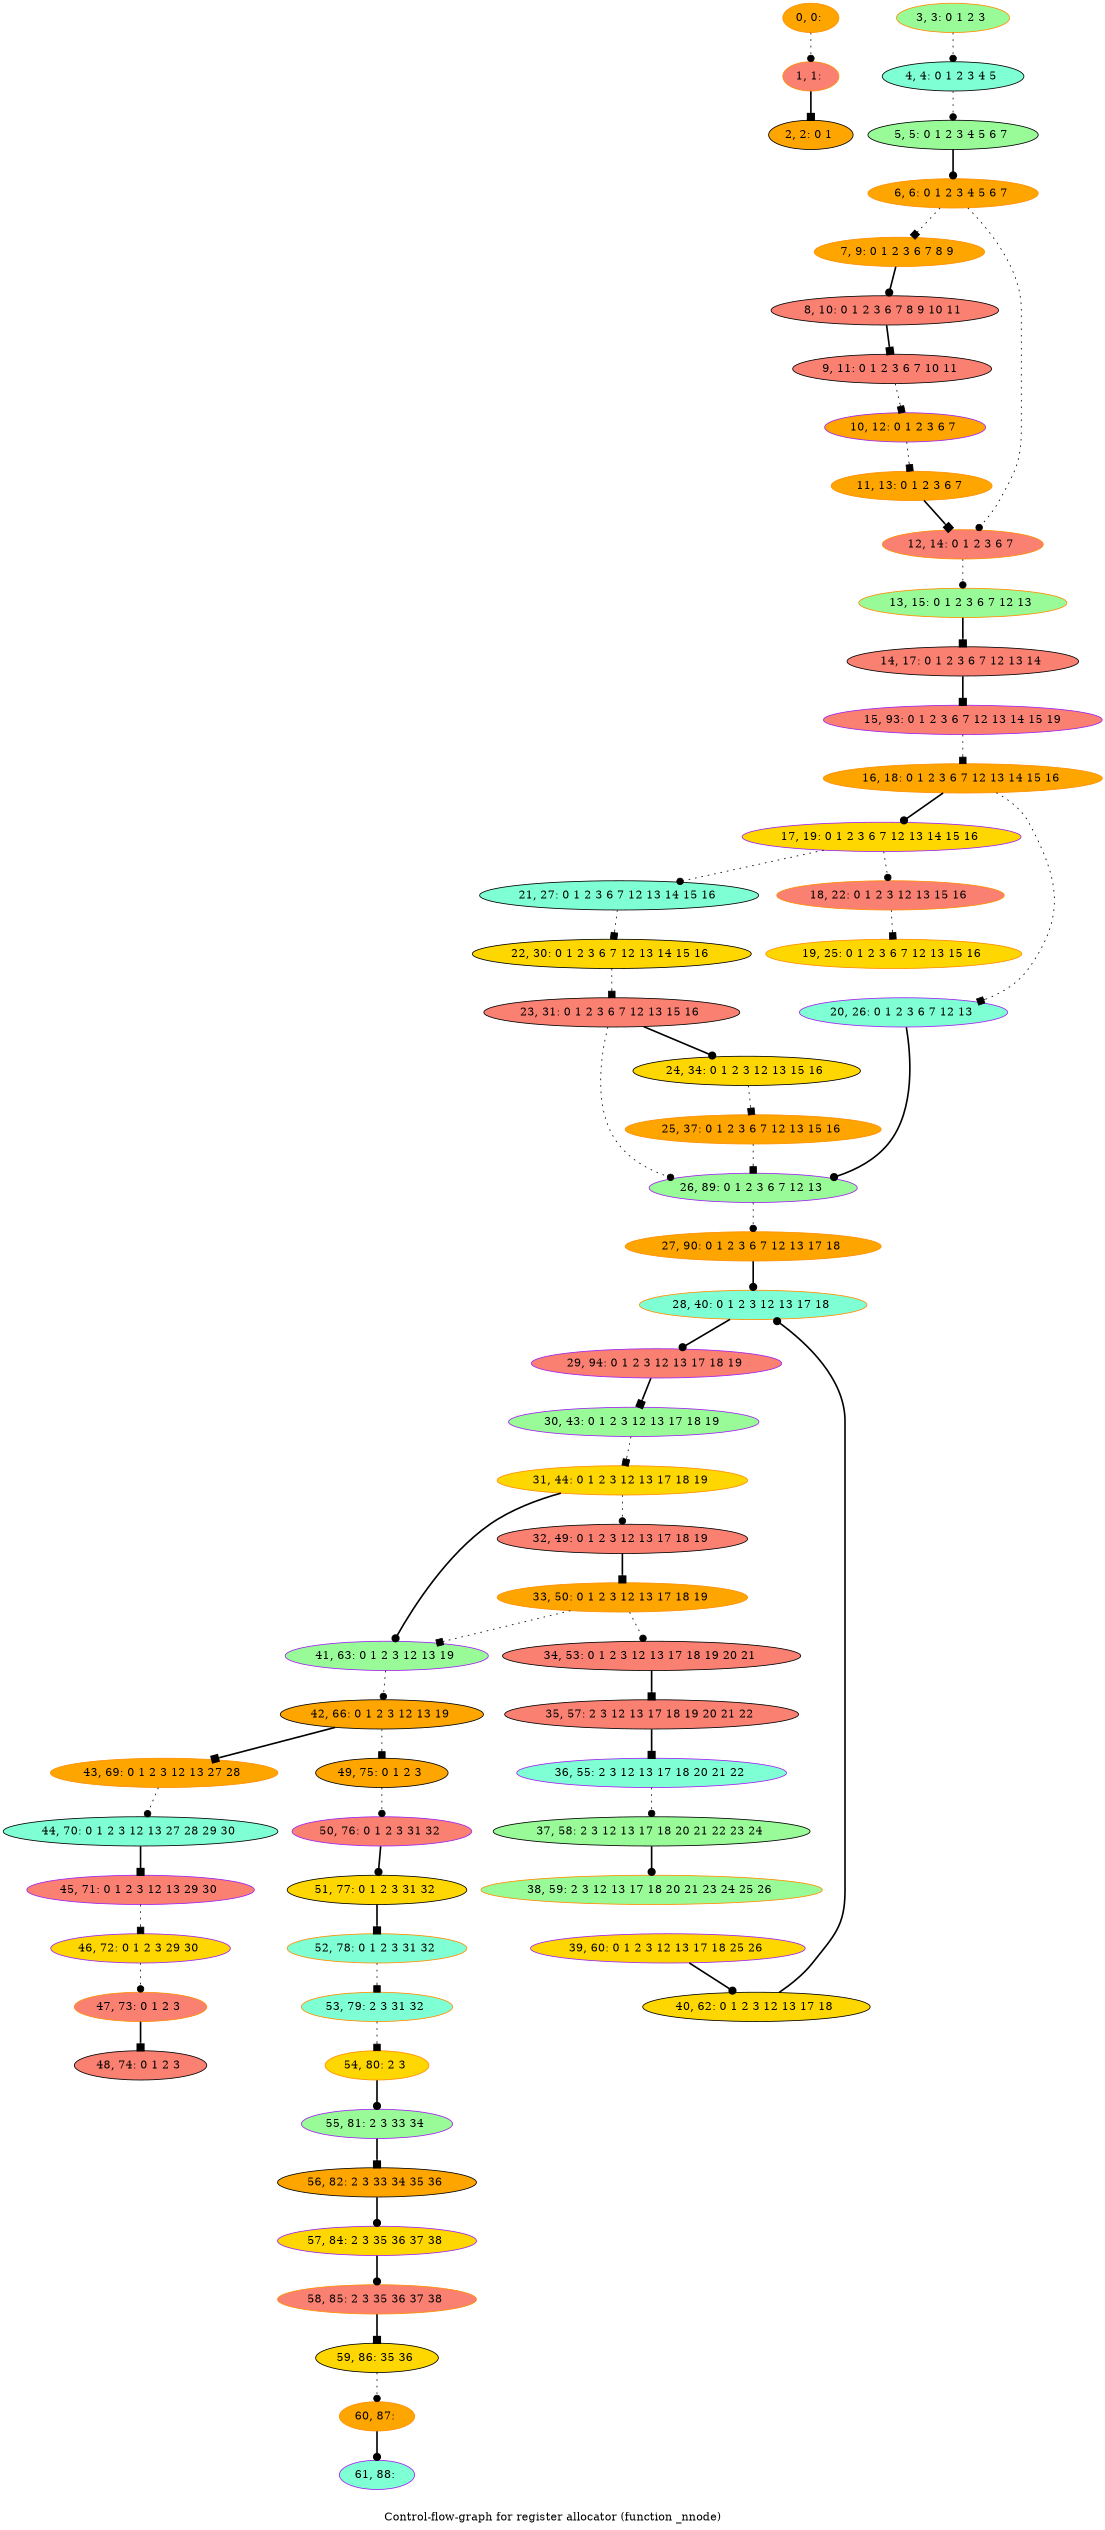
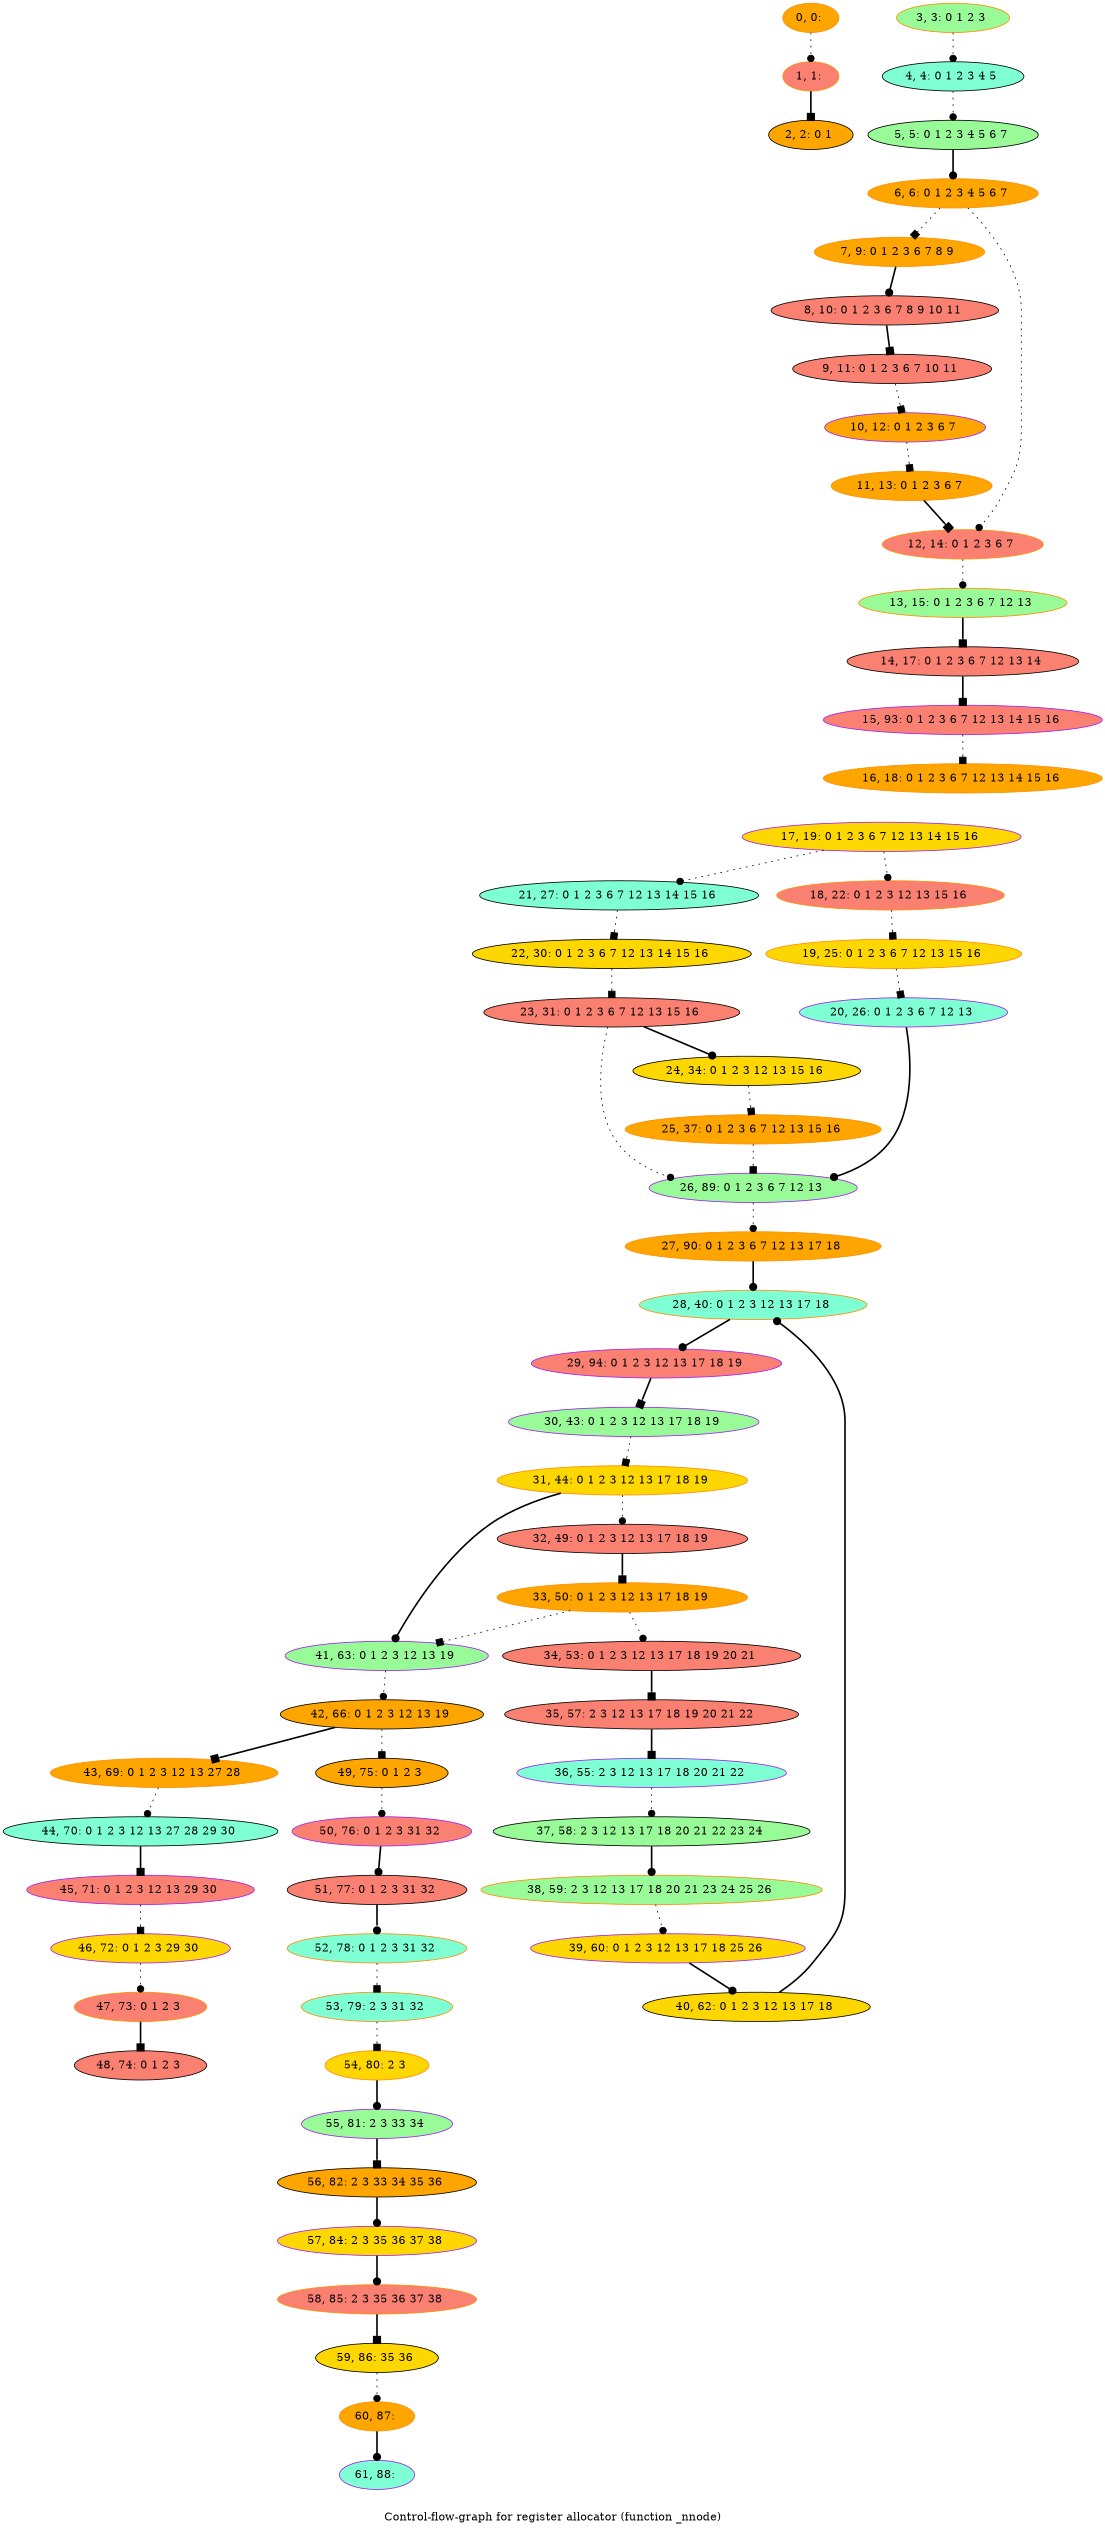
(963, 720) -> (963, 720)
(925, 806) -> none
(1054, 901) -> (898, 979)
(377, 1890) -> (377, 1890)
(377, 1915) -> (377, 1915)
none -> (659, 1916)
